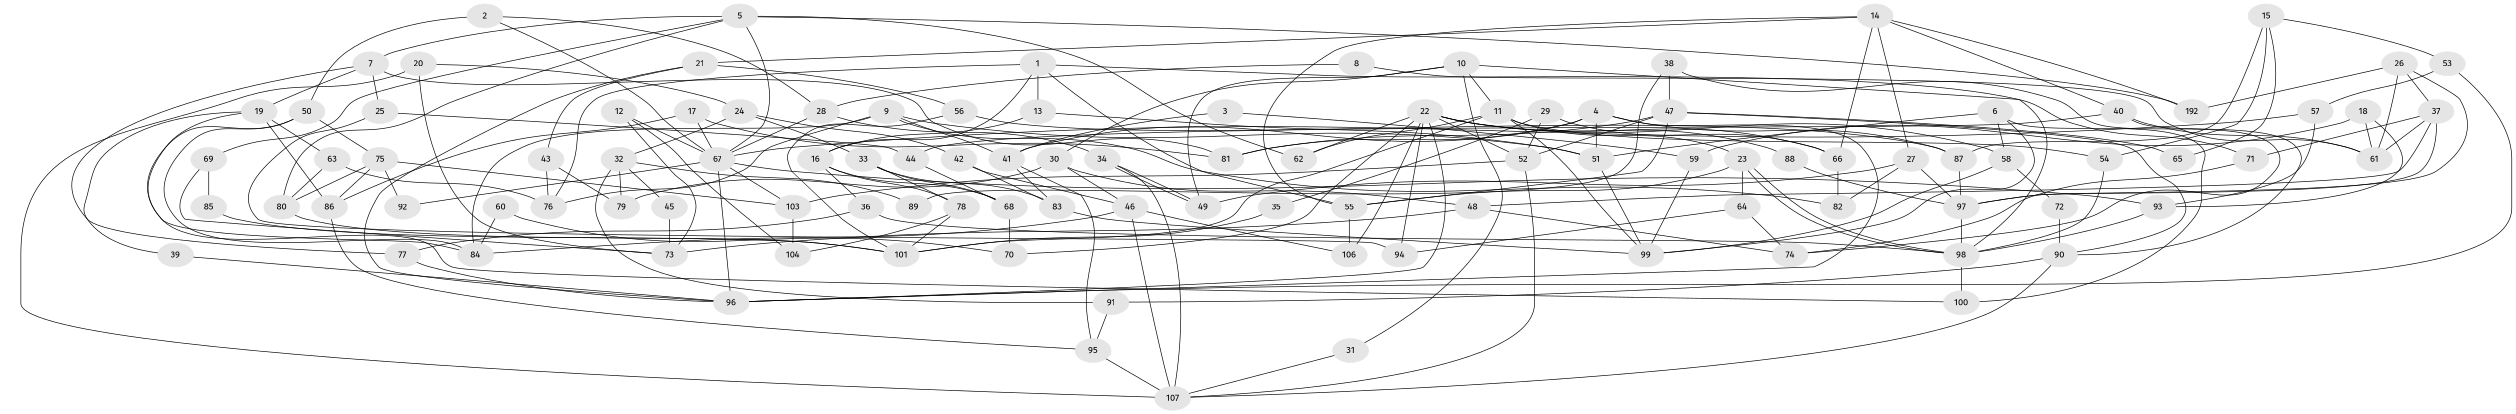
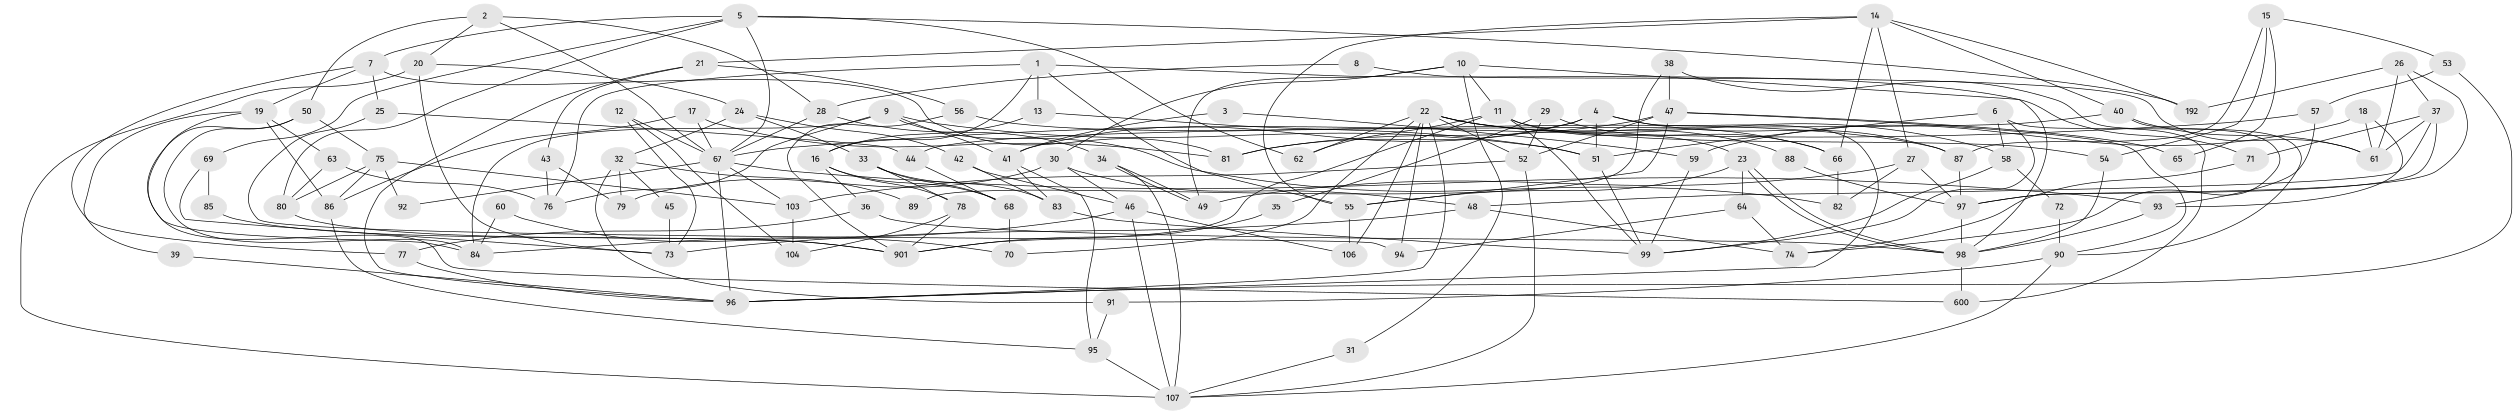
none -> (445, 44)
(901, 255) -> (901, 255)
(1961, 303) -> (1961, 303)
